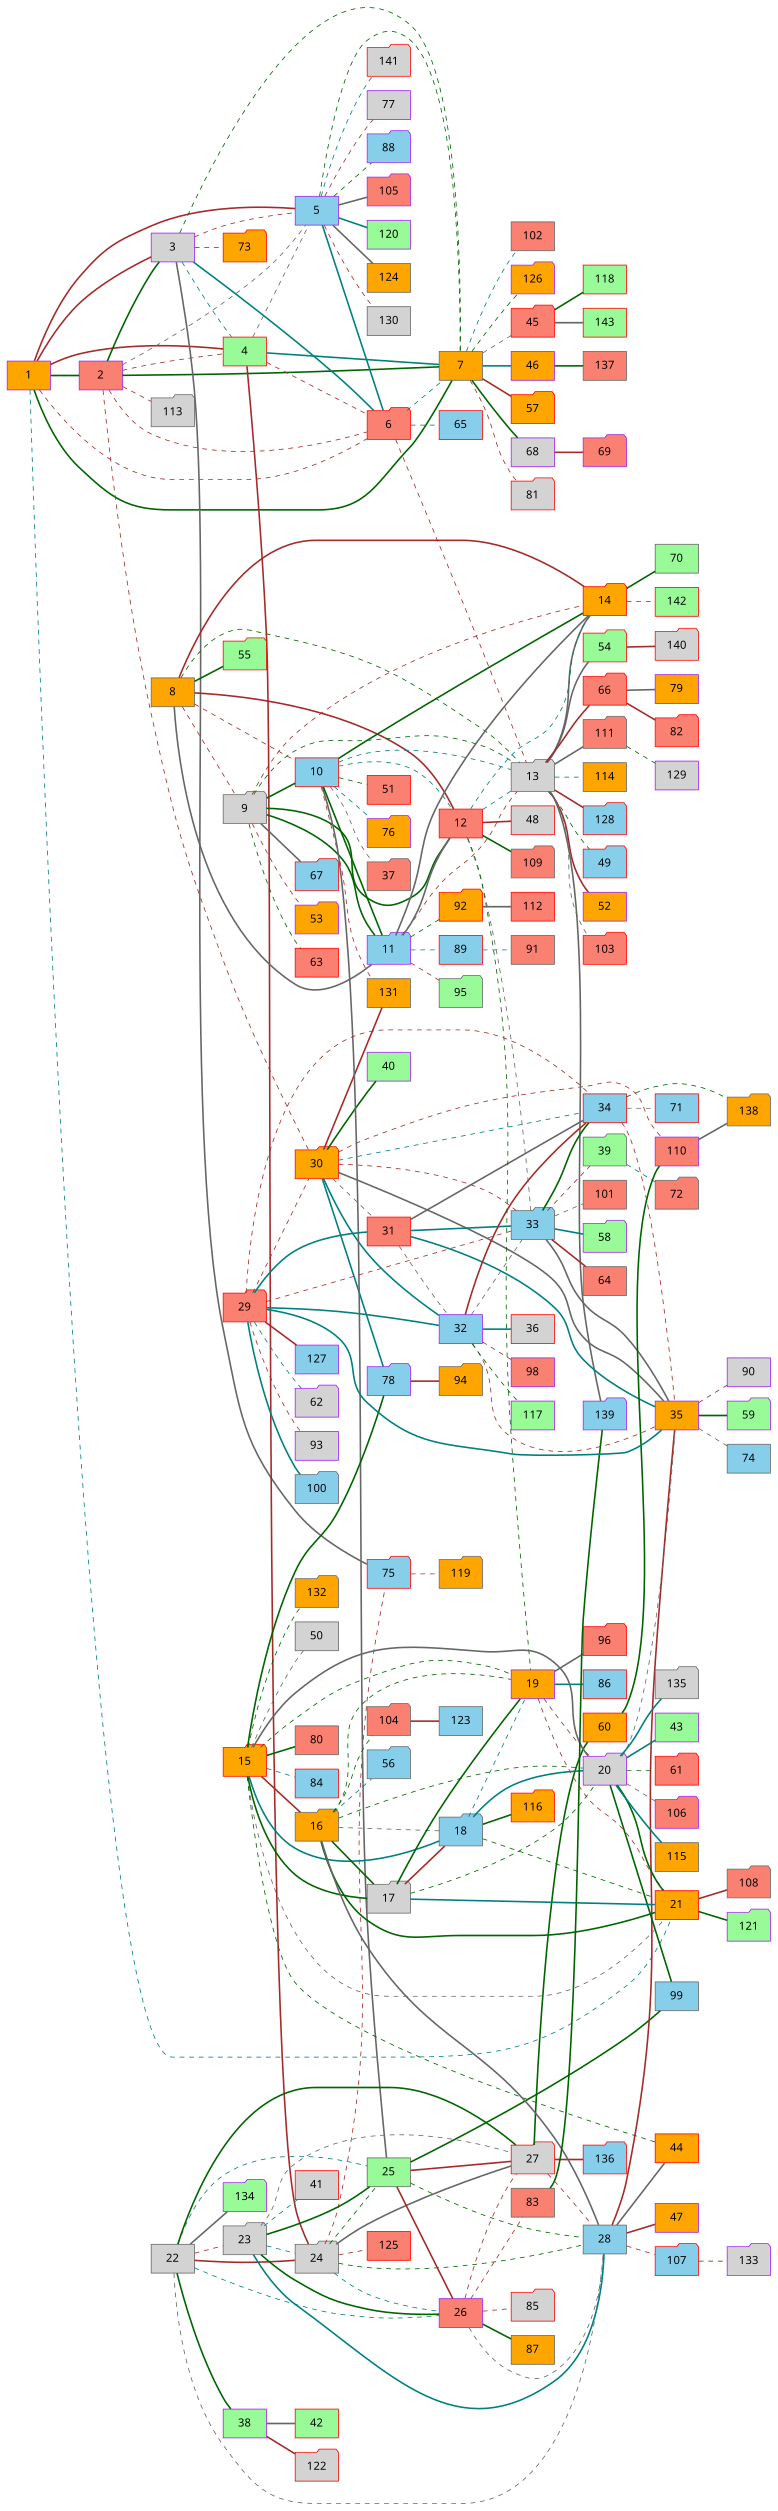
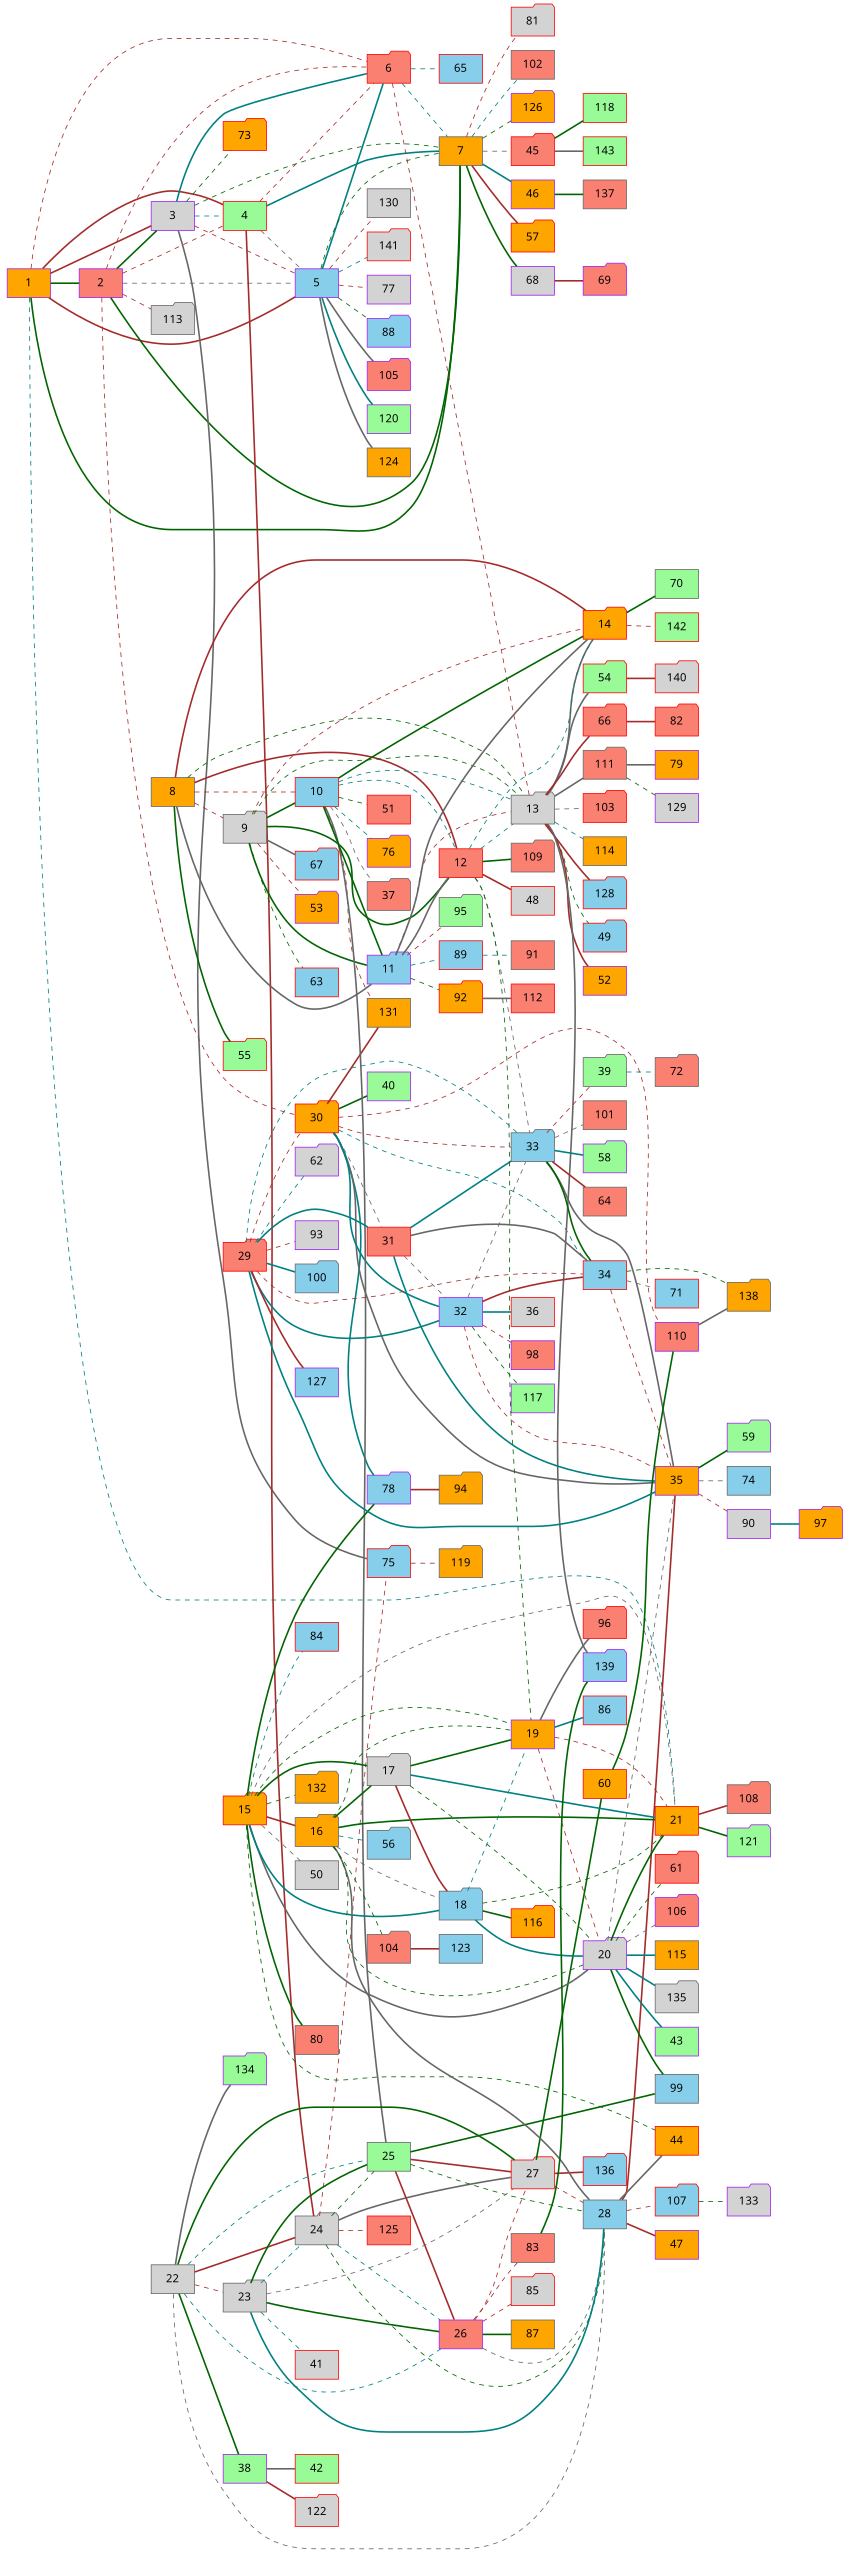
(641, 690) -> (641, 765)
(317, 963) -> (317, 982)
(389, 1266) -> (335, 1071)
none -> (821, 1524)
